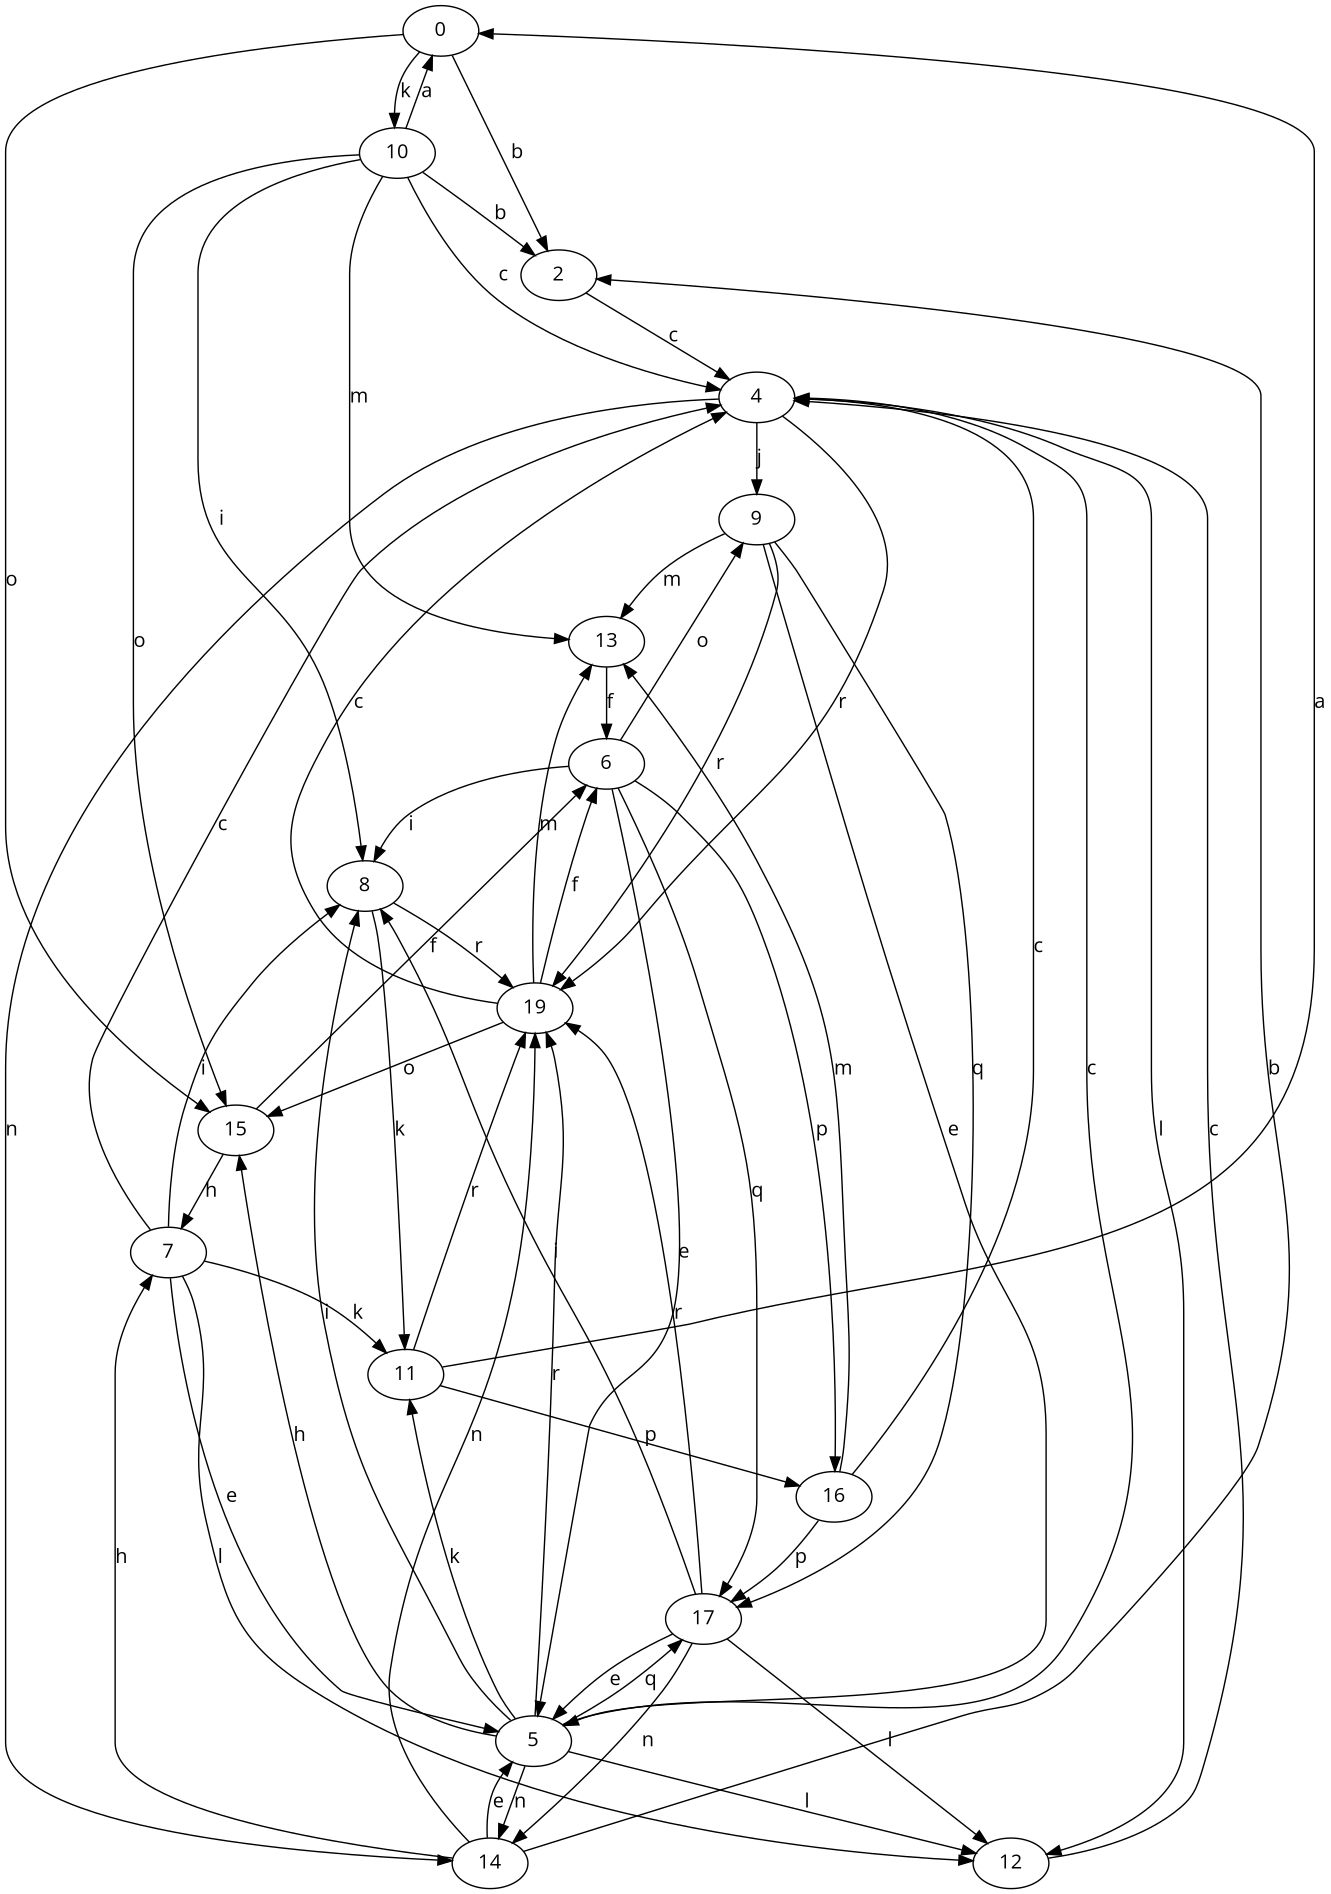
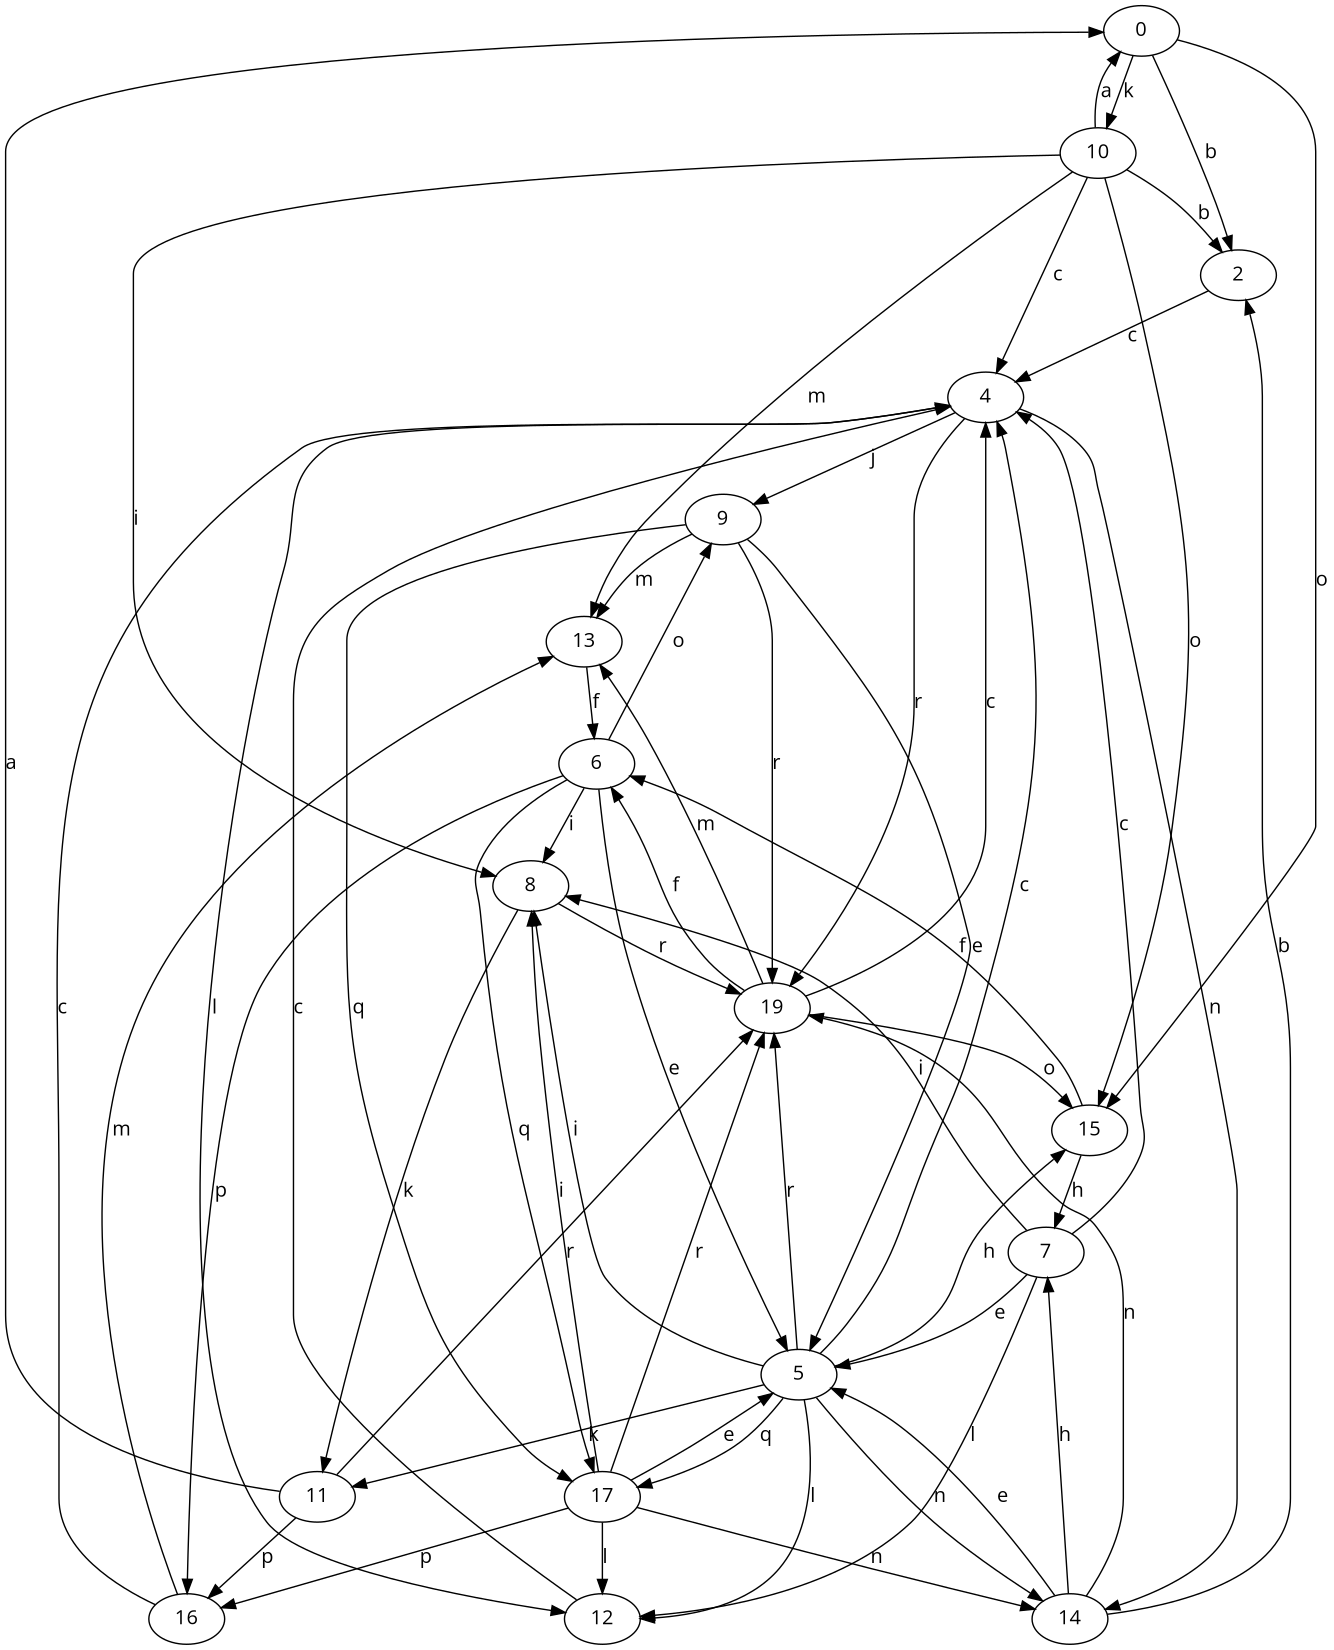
(296, 1290) -> none
(784, 1561) -> (402, 1556)
